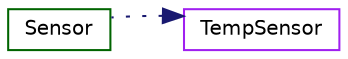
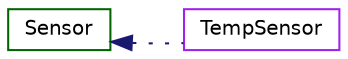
(137, 16) -> (158, 43)
